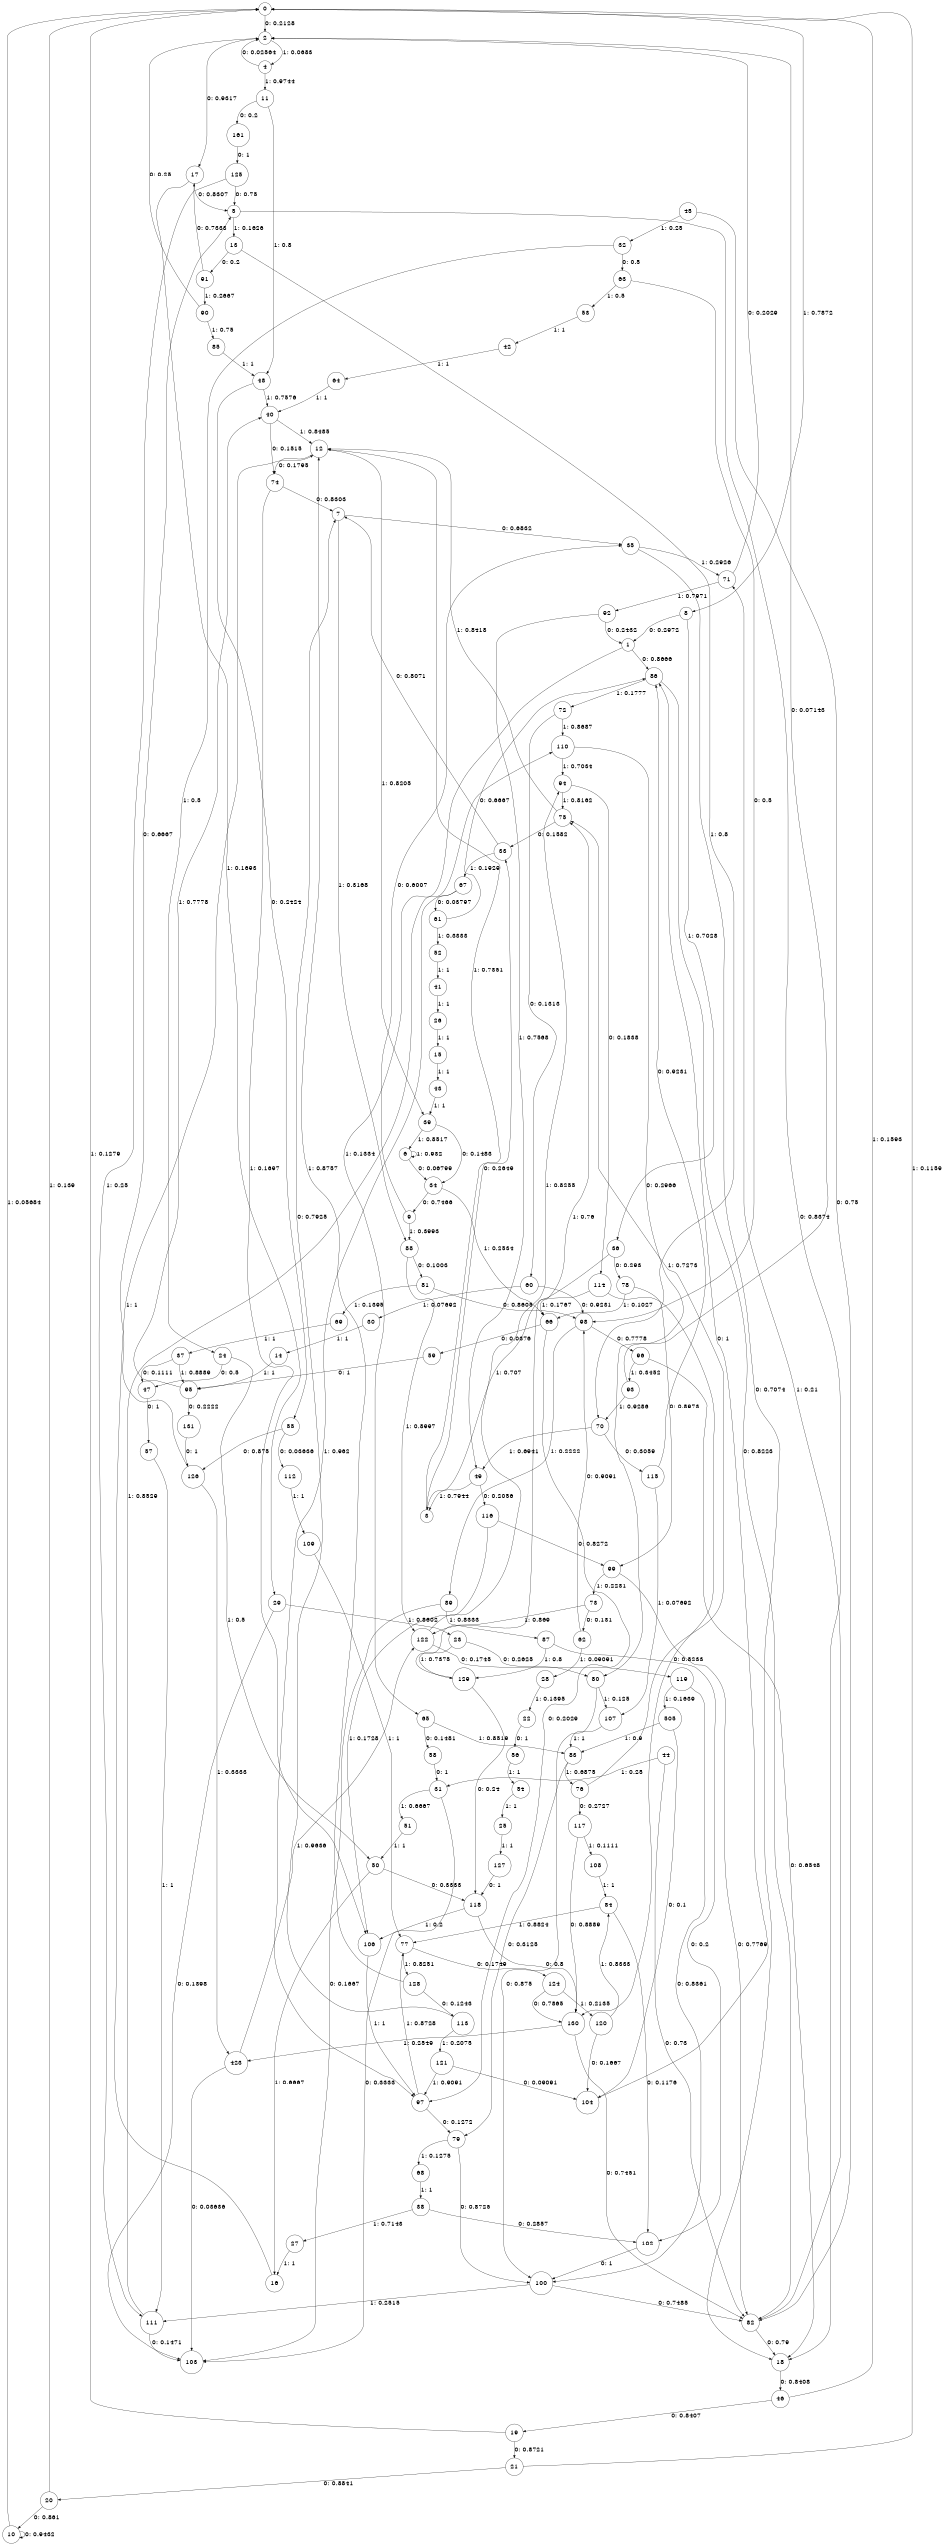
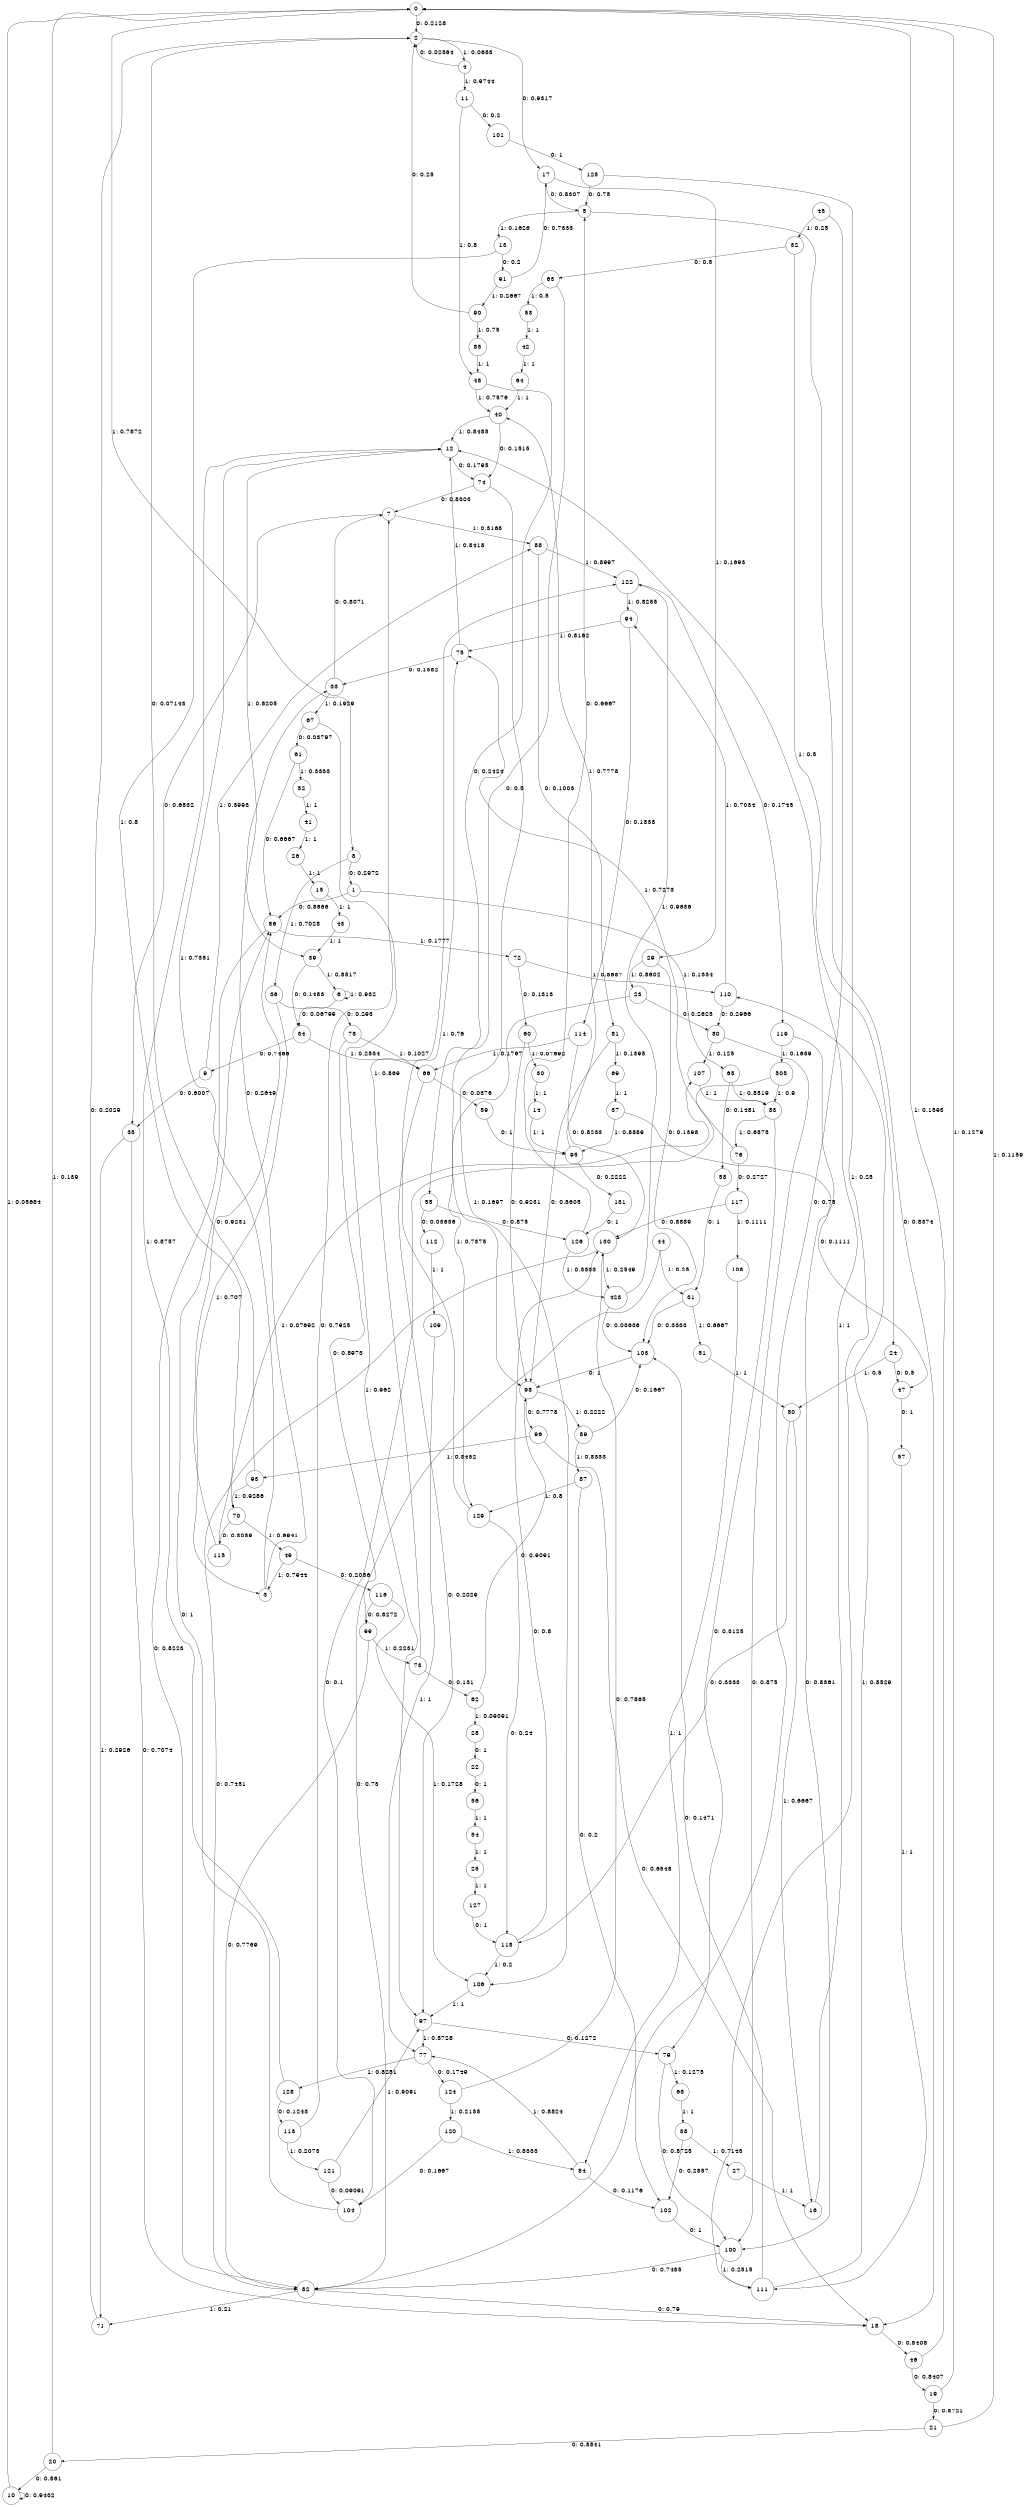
(238, 135) -> (498, 135)
(607, 613) -> none
none -> (585, 1372)
(553, 1699) -> (489, 1750)
